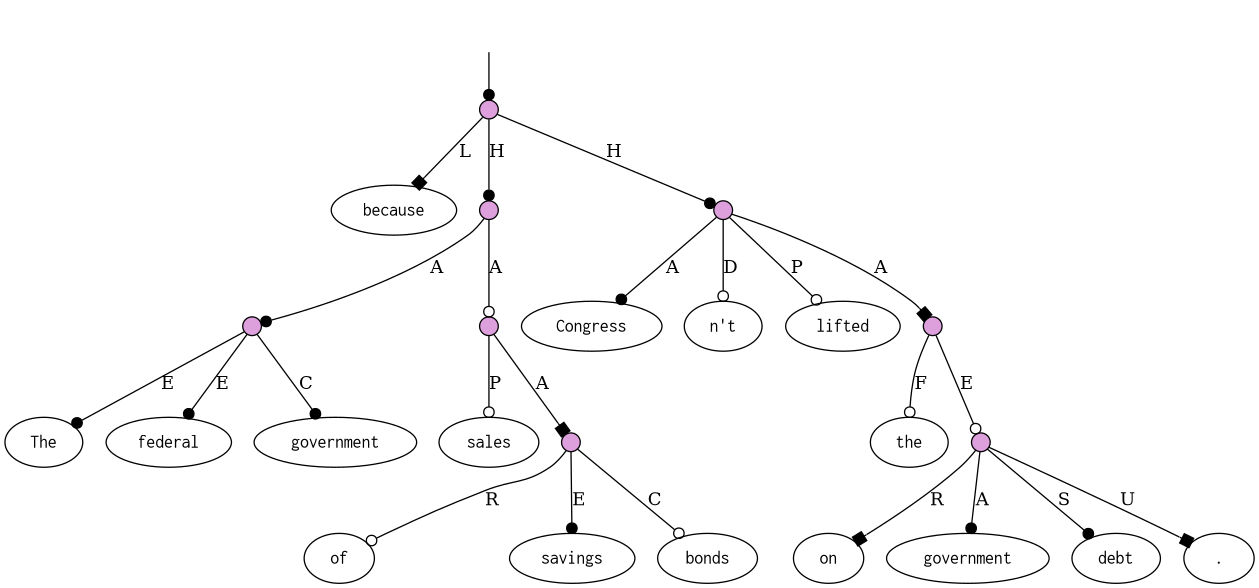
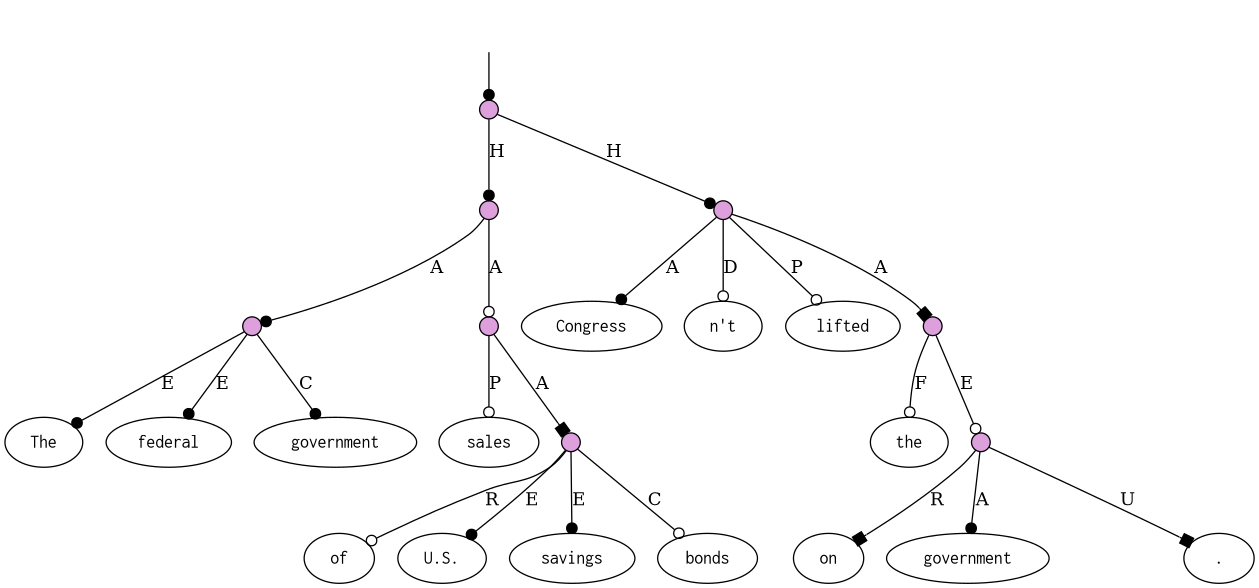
(394, 210) -> none
none -> (442, 558)
(1116, 558) -> none
